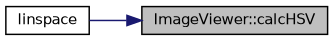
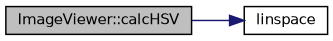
(108, 20) -> (211, 20)
